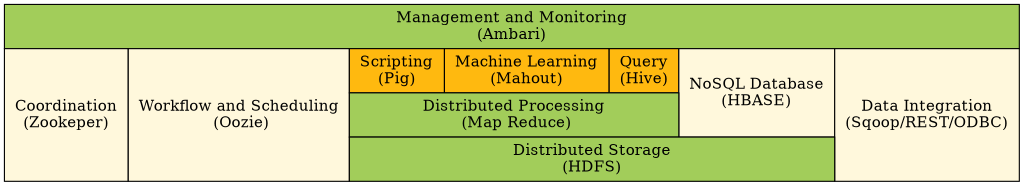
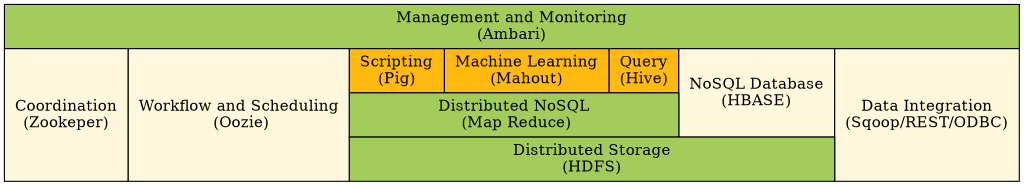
(514, 106) -> (514, 106)
